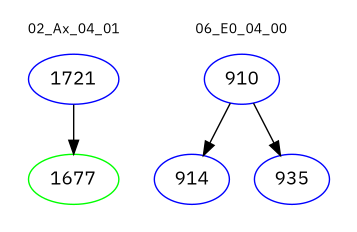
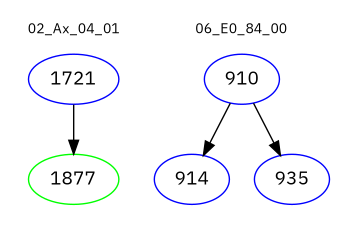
(242, 30) -> (242, 30)
(74, 179) -> (74, 179)
